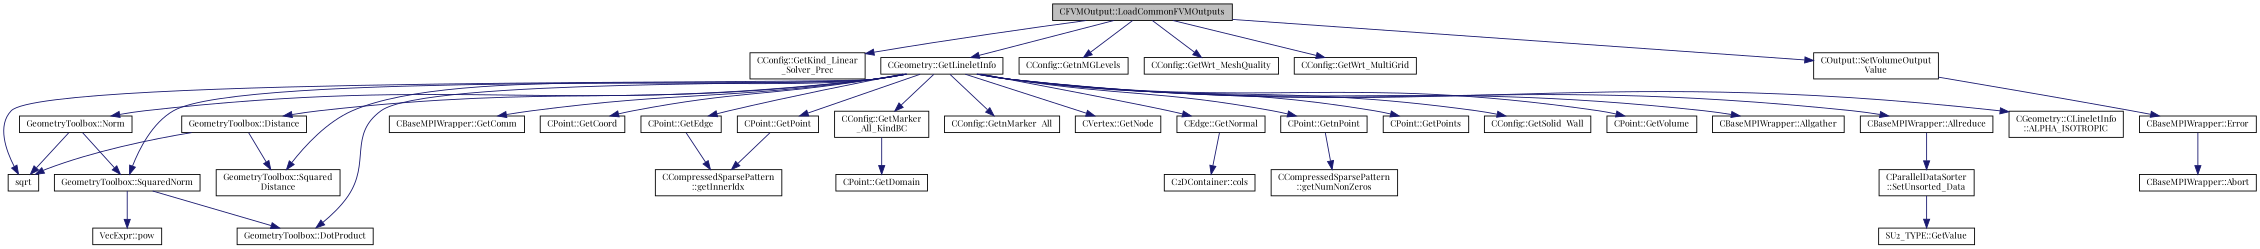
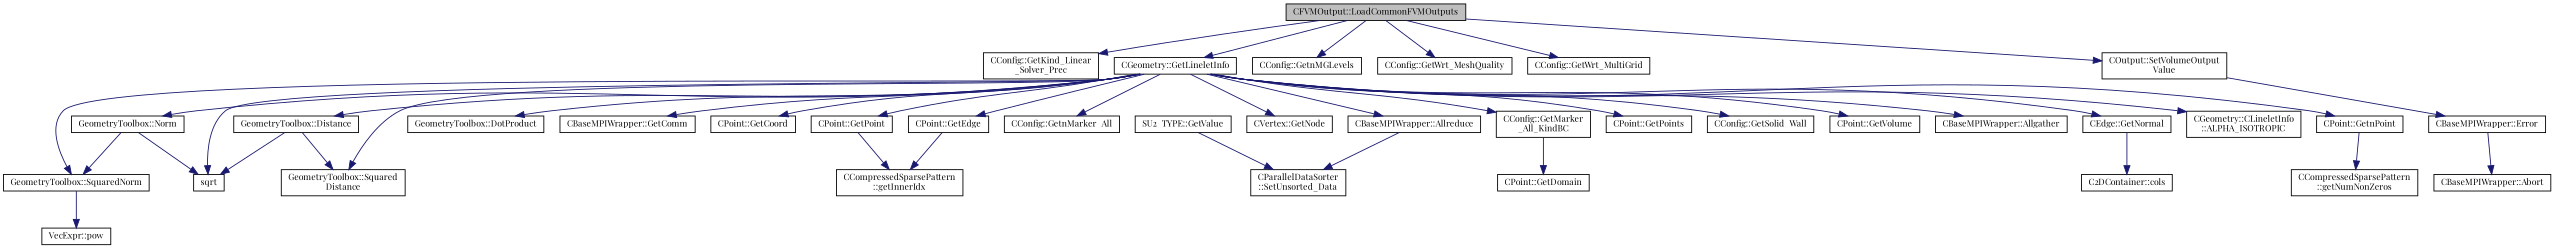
(1927, 207) -> (1232, 149)
(212, 208) -> none
